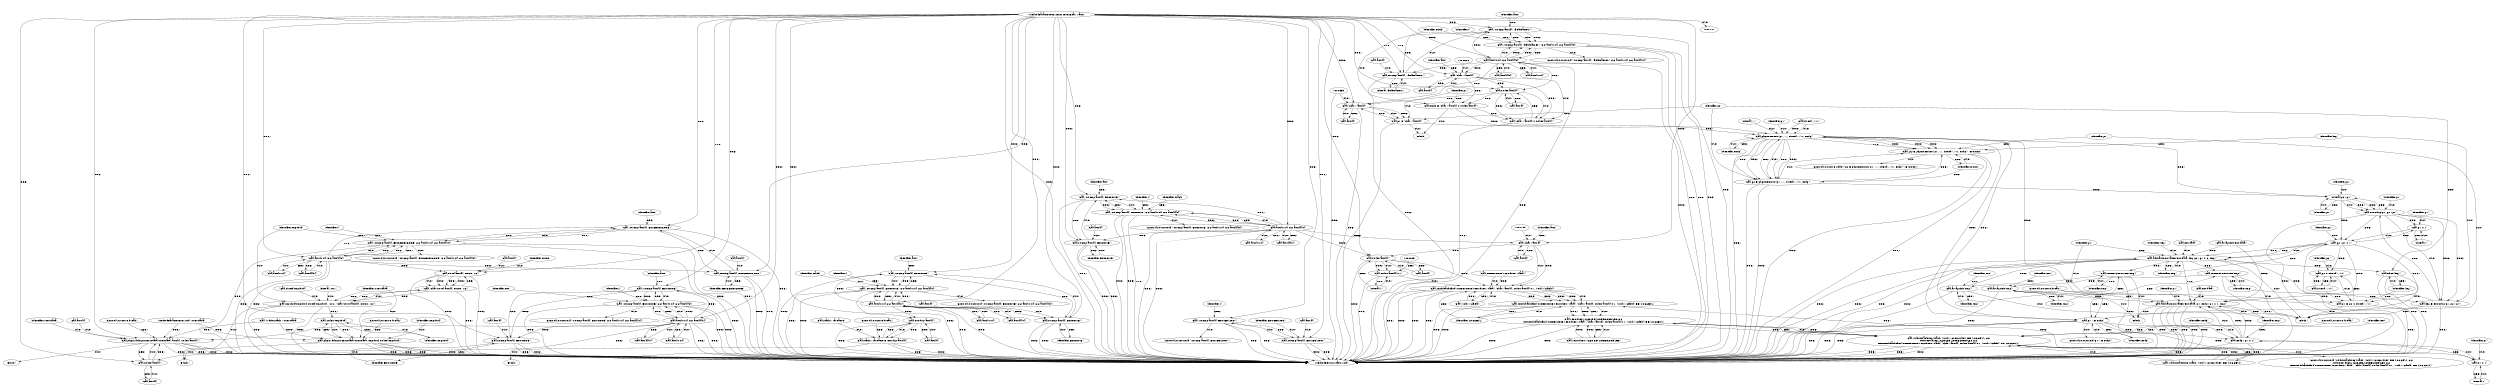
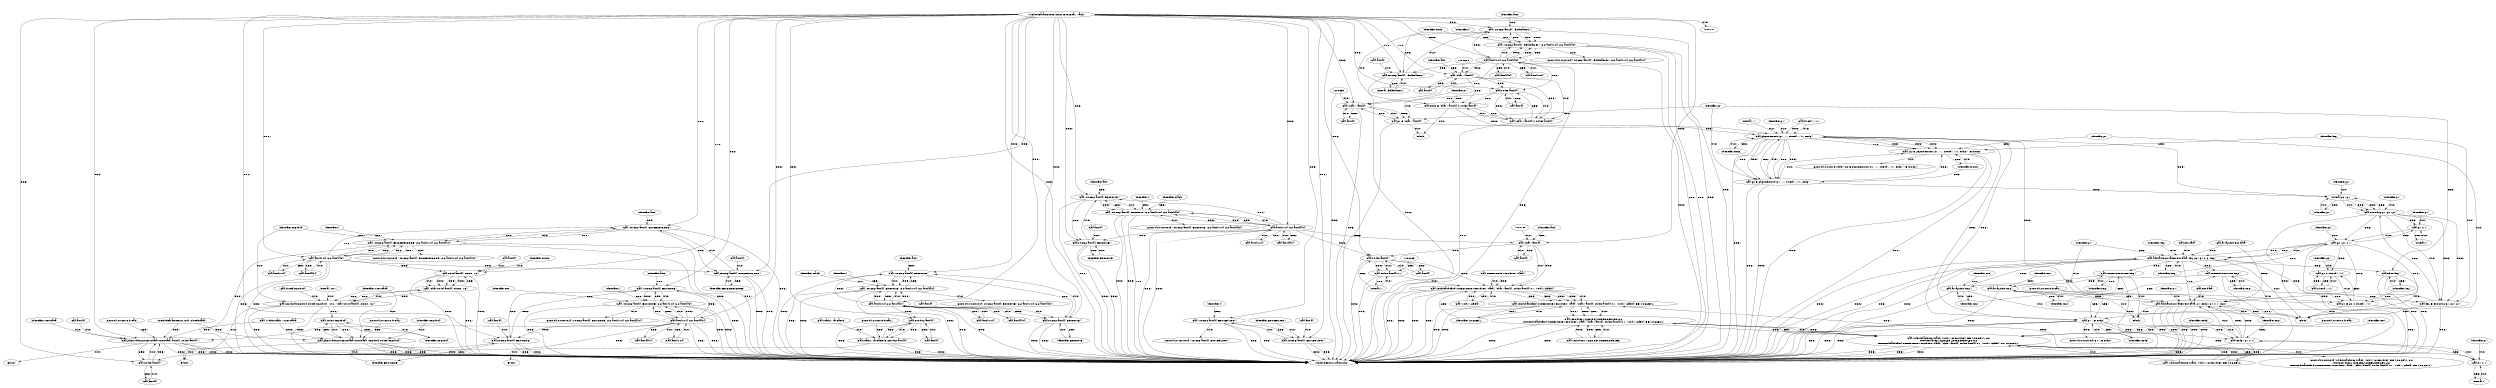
none -> (1487, 117)
(2341, 220) -> none
(181, 321) -> (181, 321)
(2087, 330) -> (2087, 330)
(1332, 363) -> (1332, 363)
